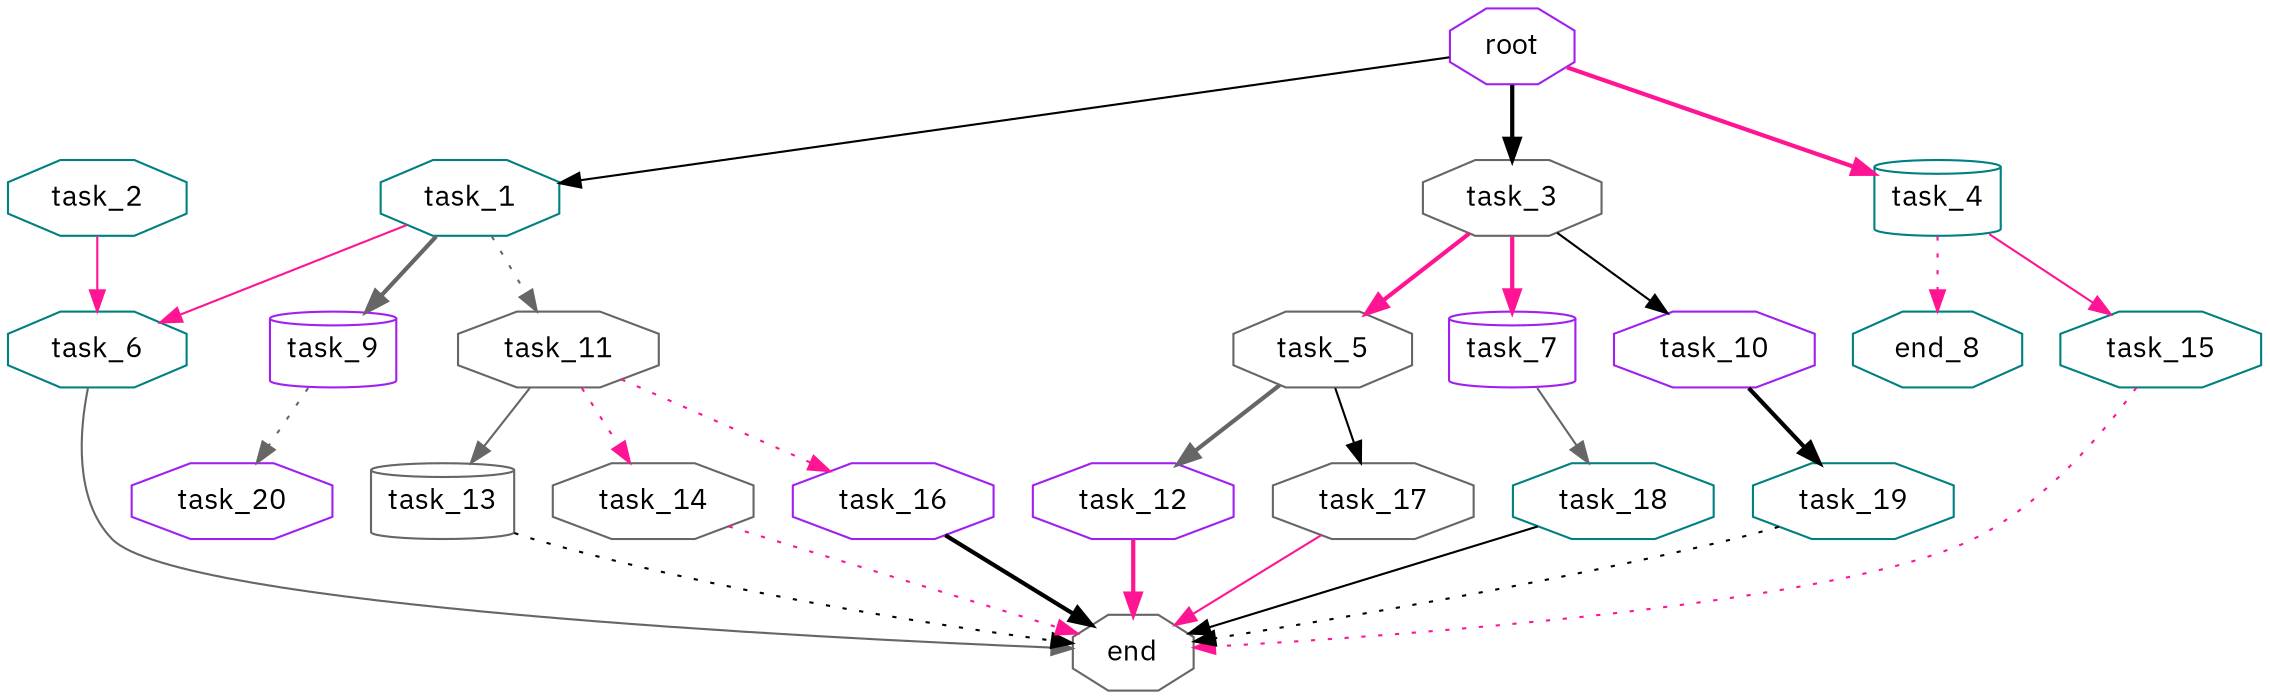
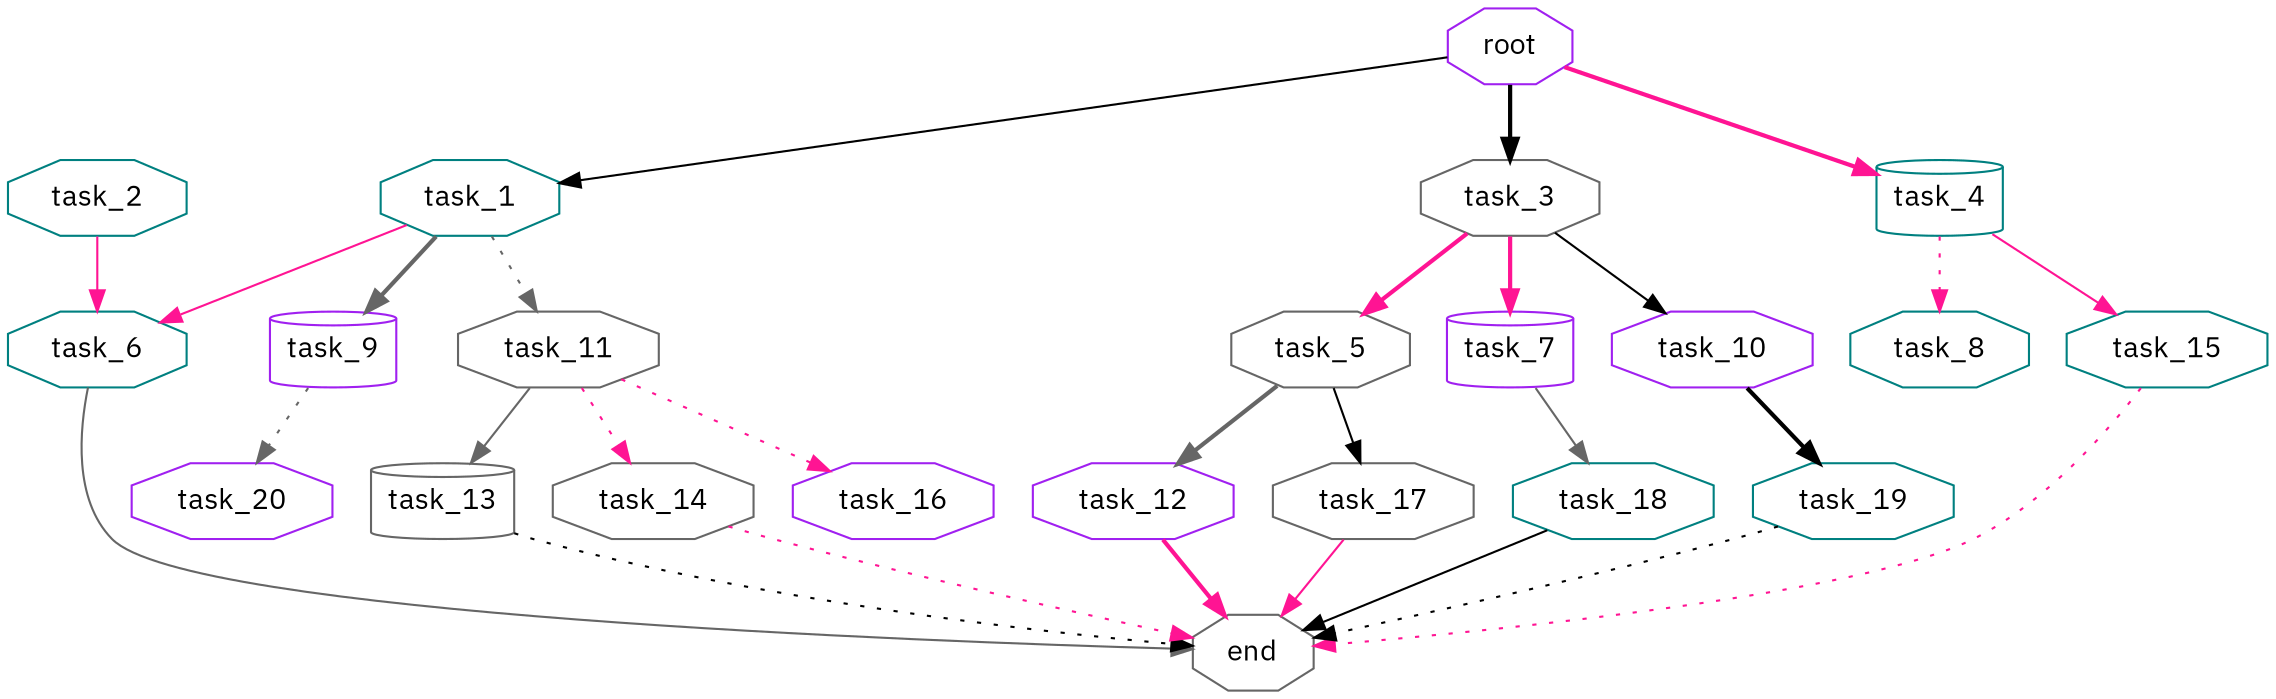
(1938, 350) -> (1940, 350)
(1009, 575) -> none
